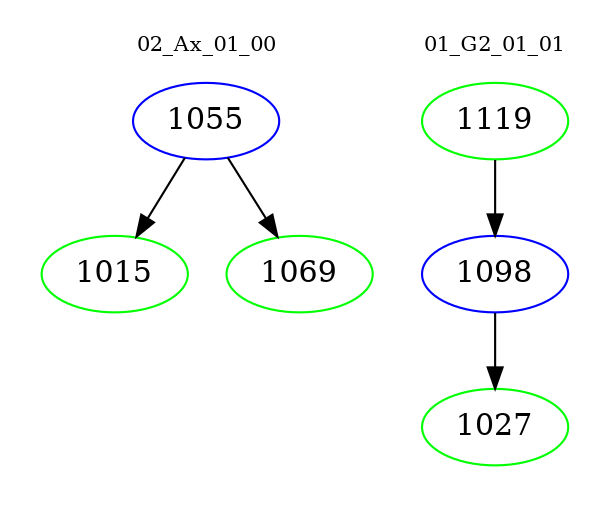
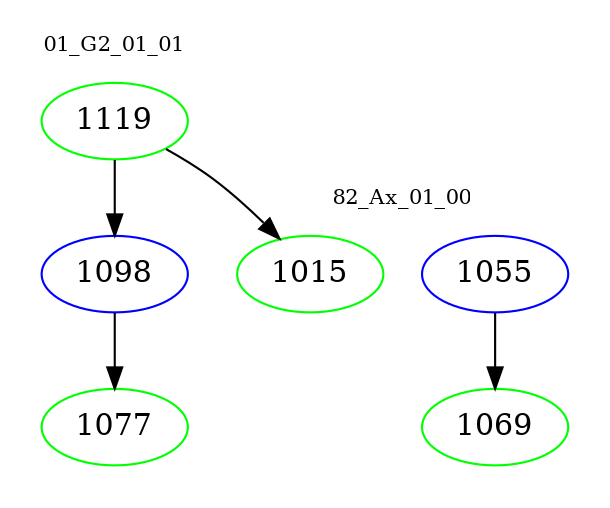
(207, 46) -> (403, 199)
(166, 188) -> (234, 196)
(495, 427) -> (115, 427)
